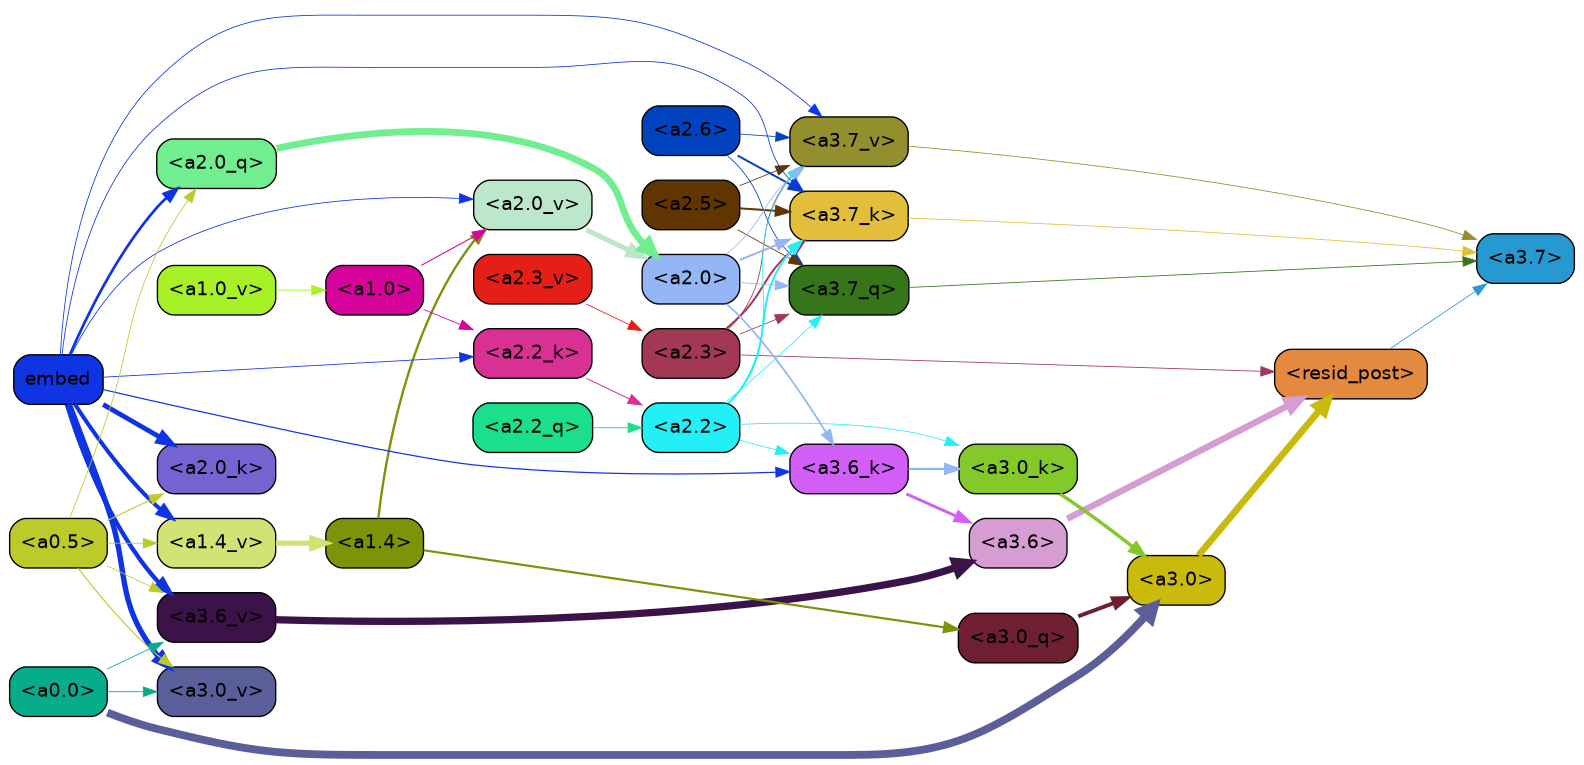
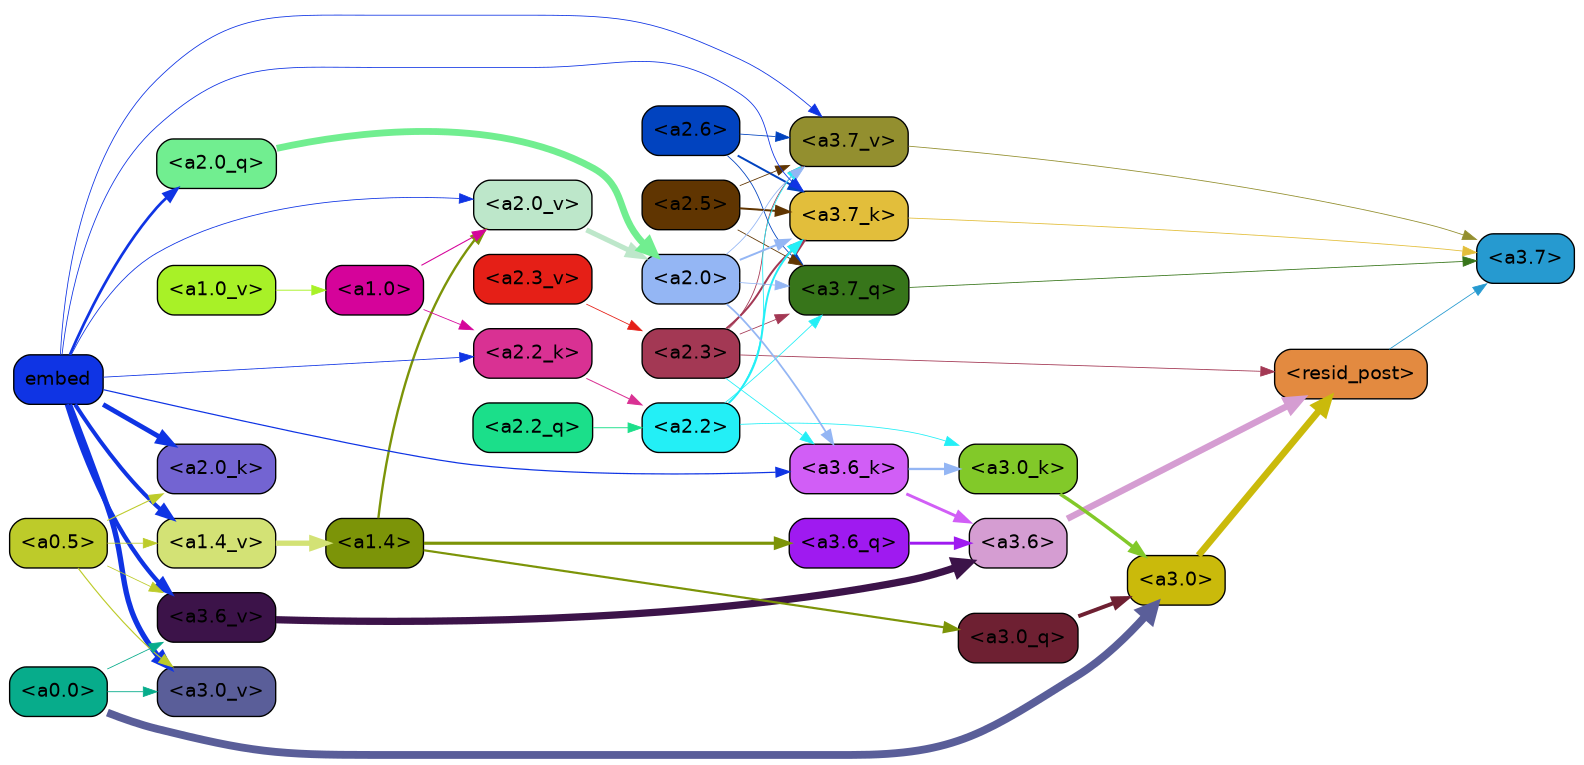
(124, 357) -> none
(758, 445) -> (764, 407)
none -> (849, 543)
